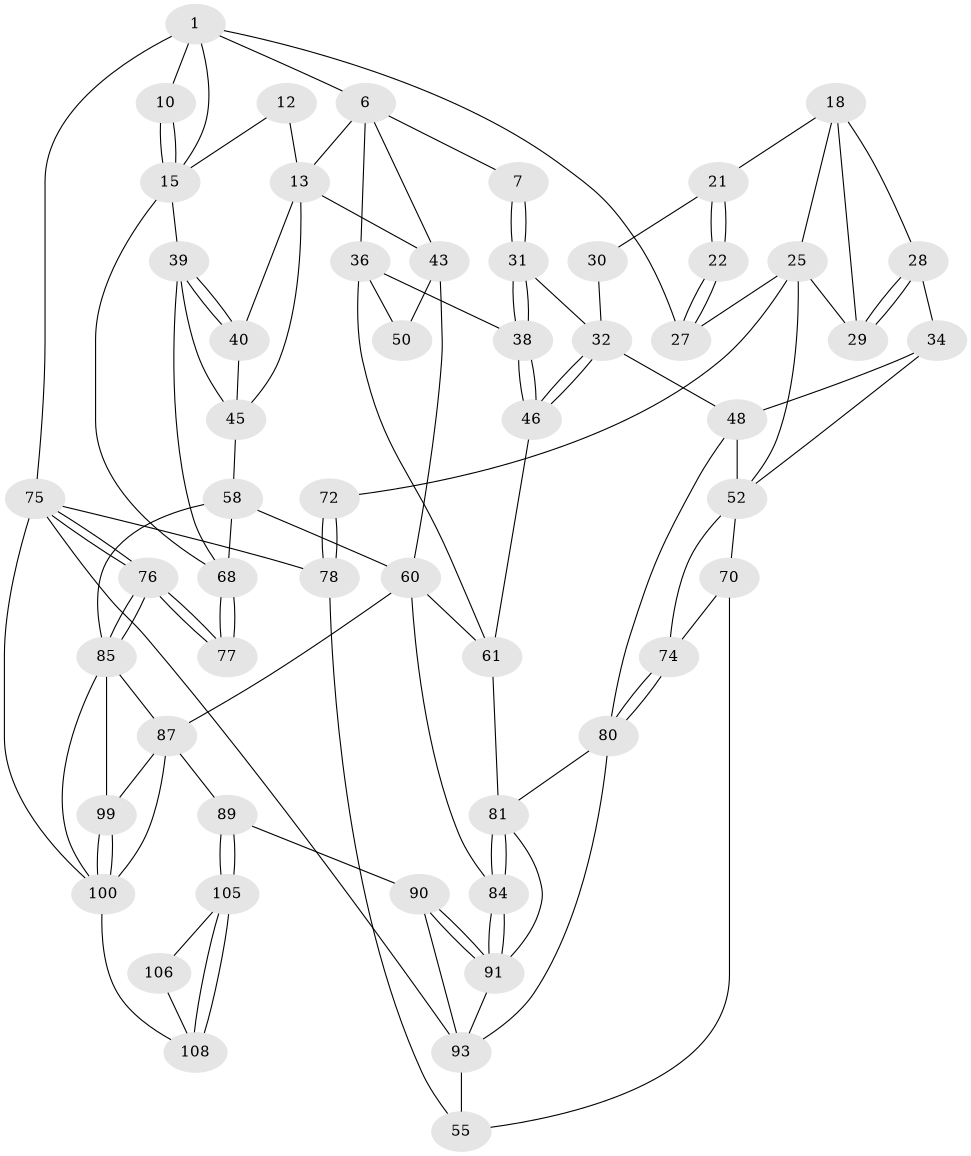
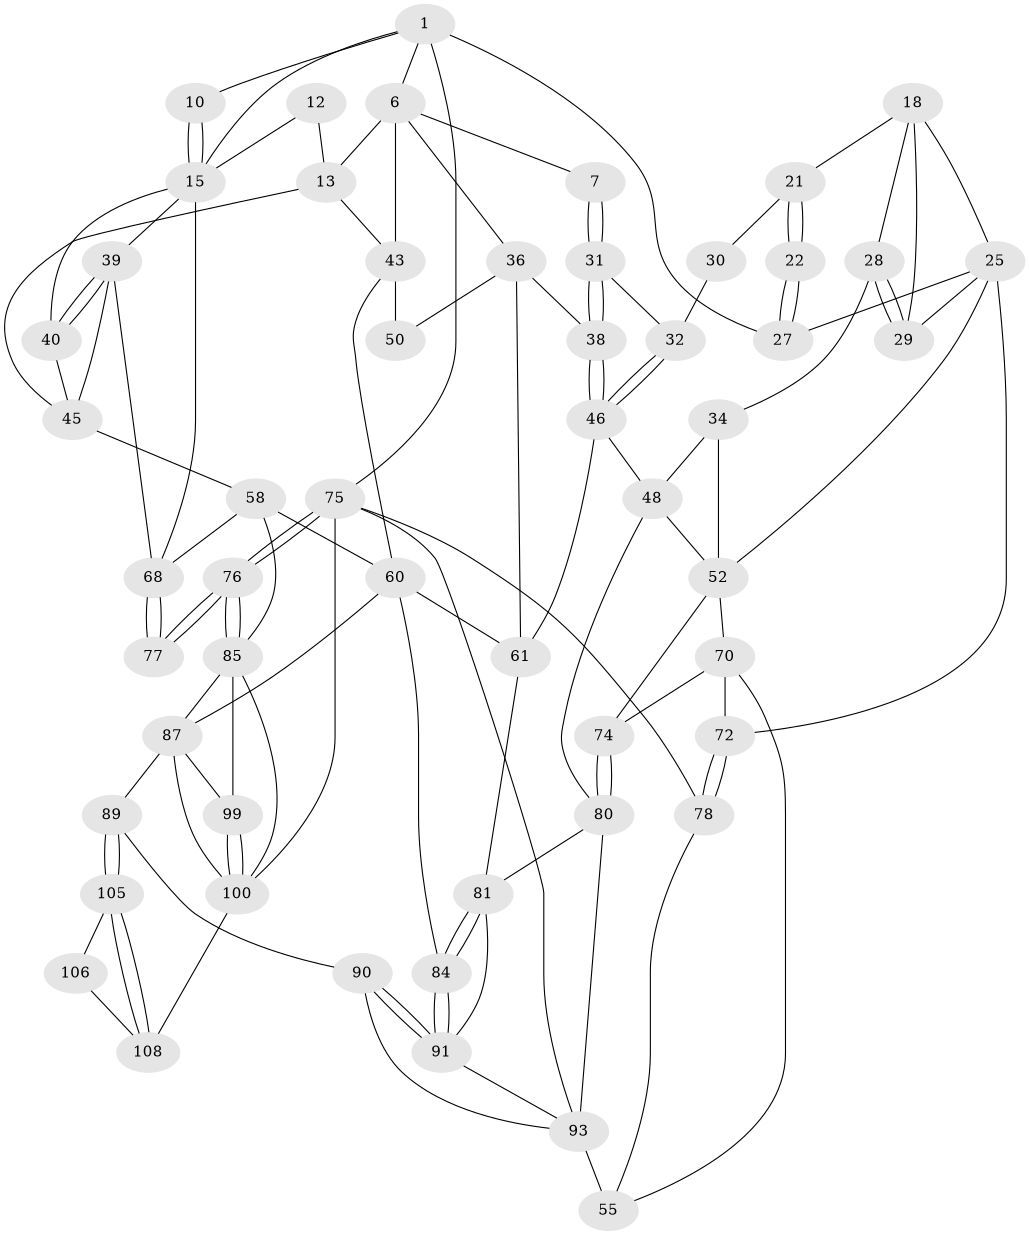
(270, 261) -> (85, 228)
(670, 380) -> (625, 459)
none -> (725, 697)
